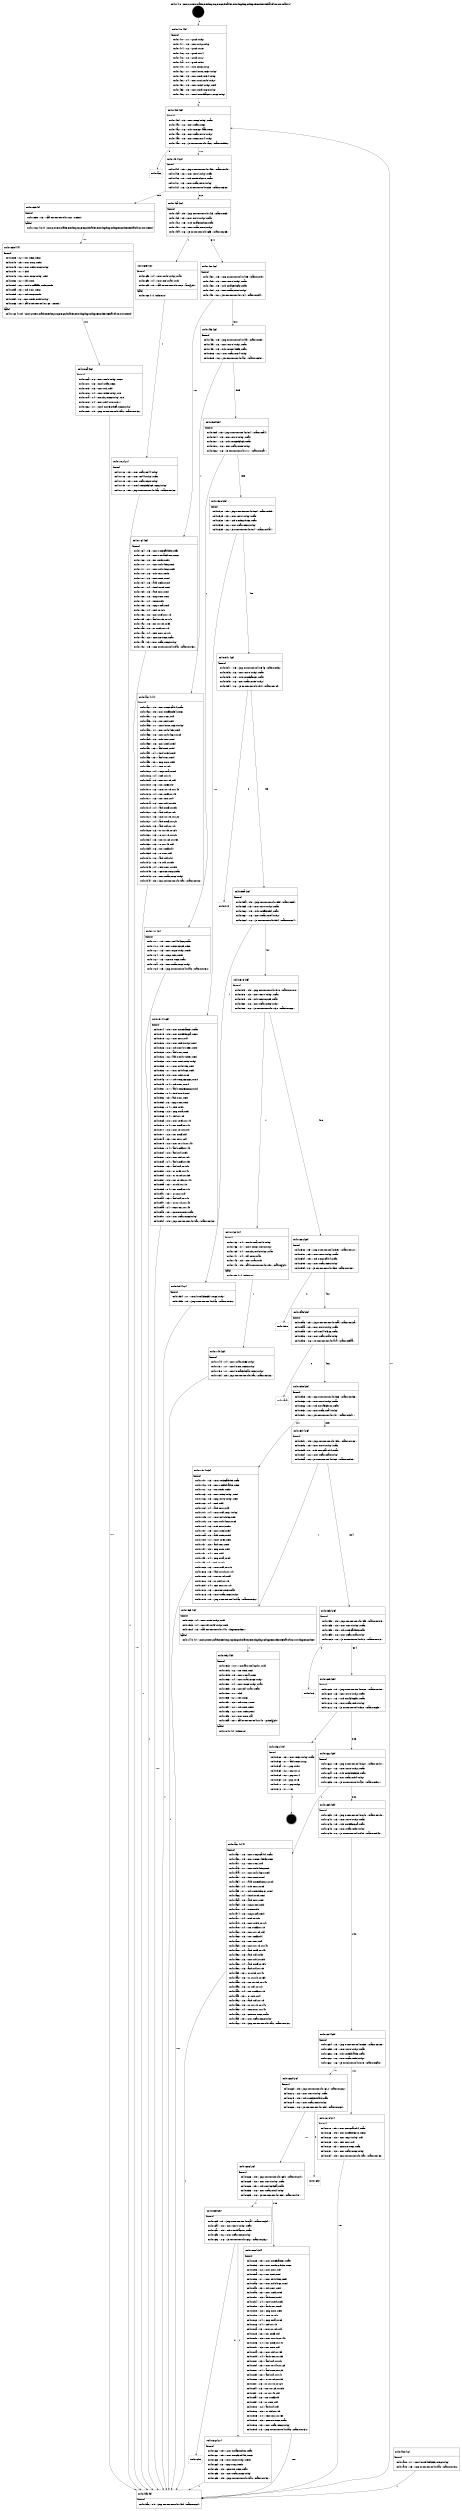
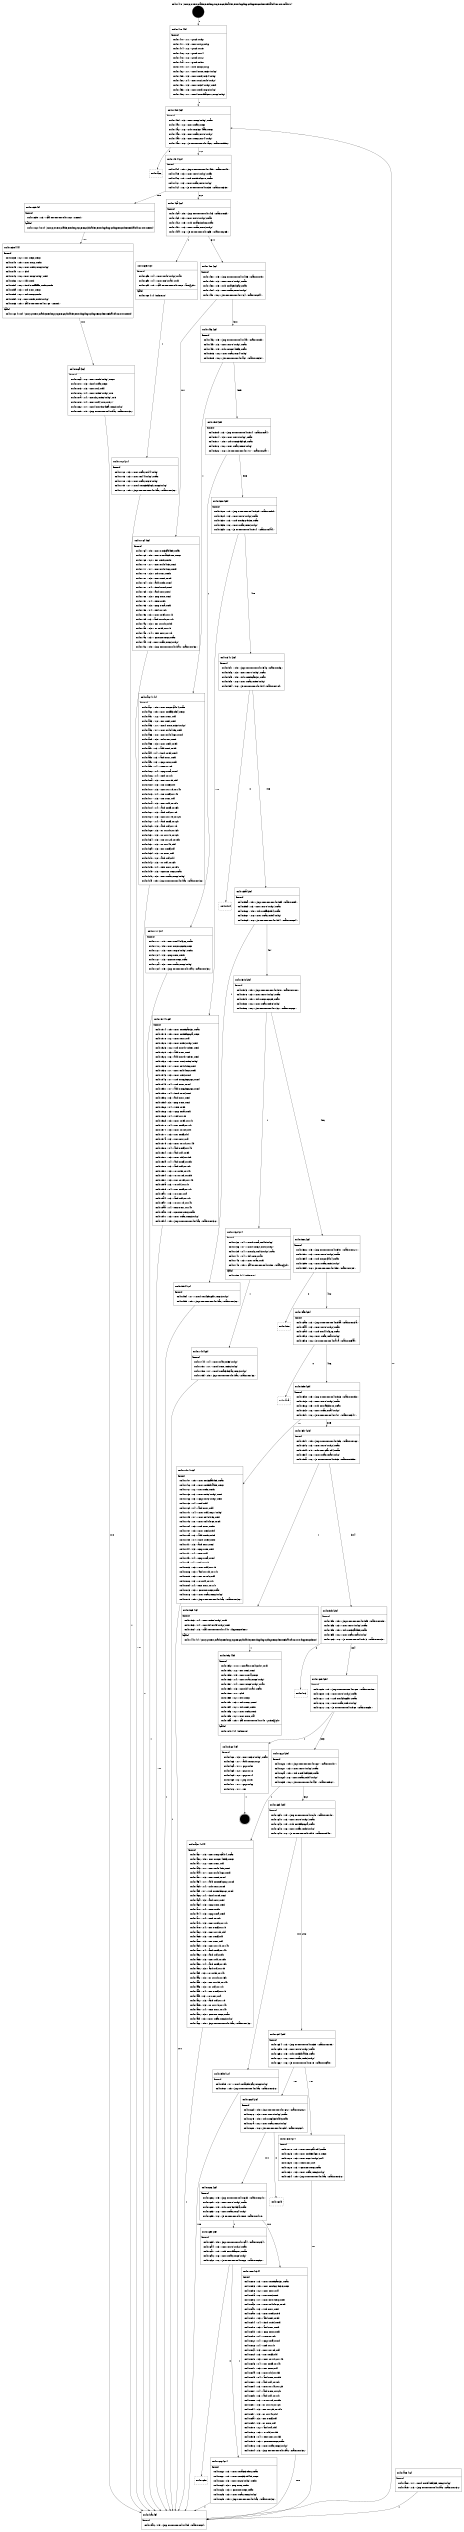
none -> (246, 2081)
